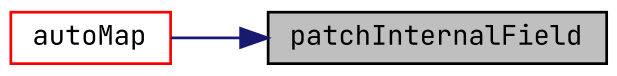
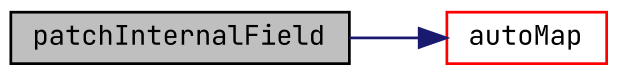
(205, 38) -> (384, 38)
